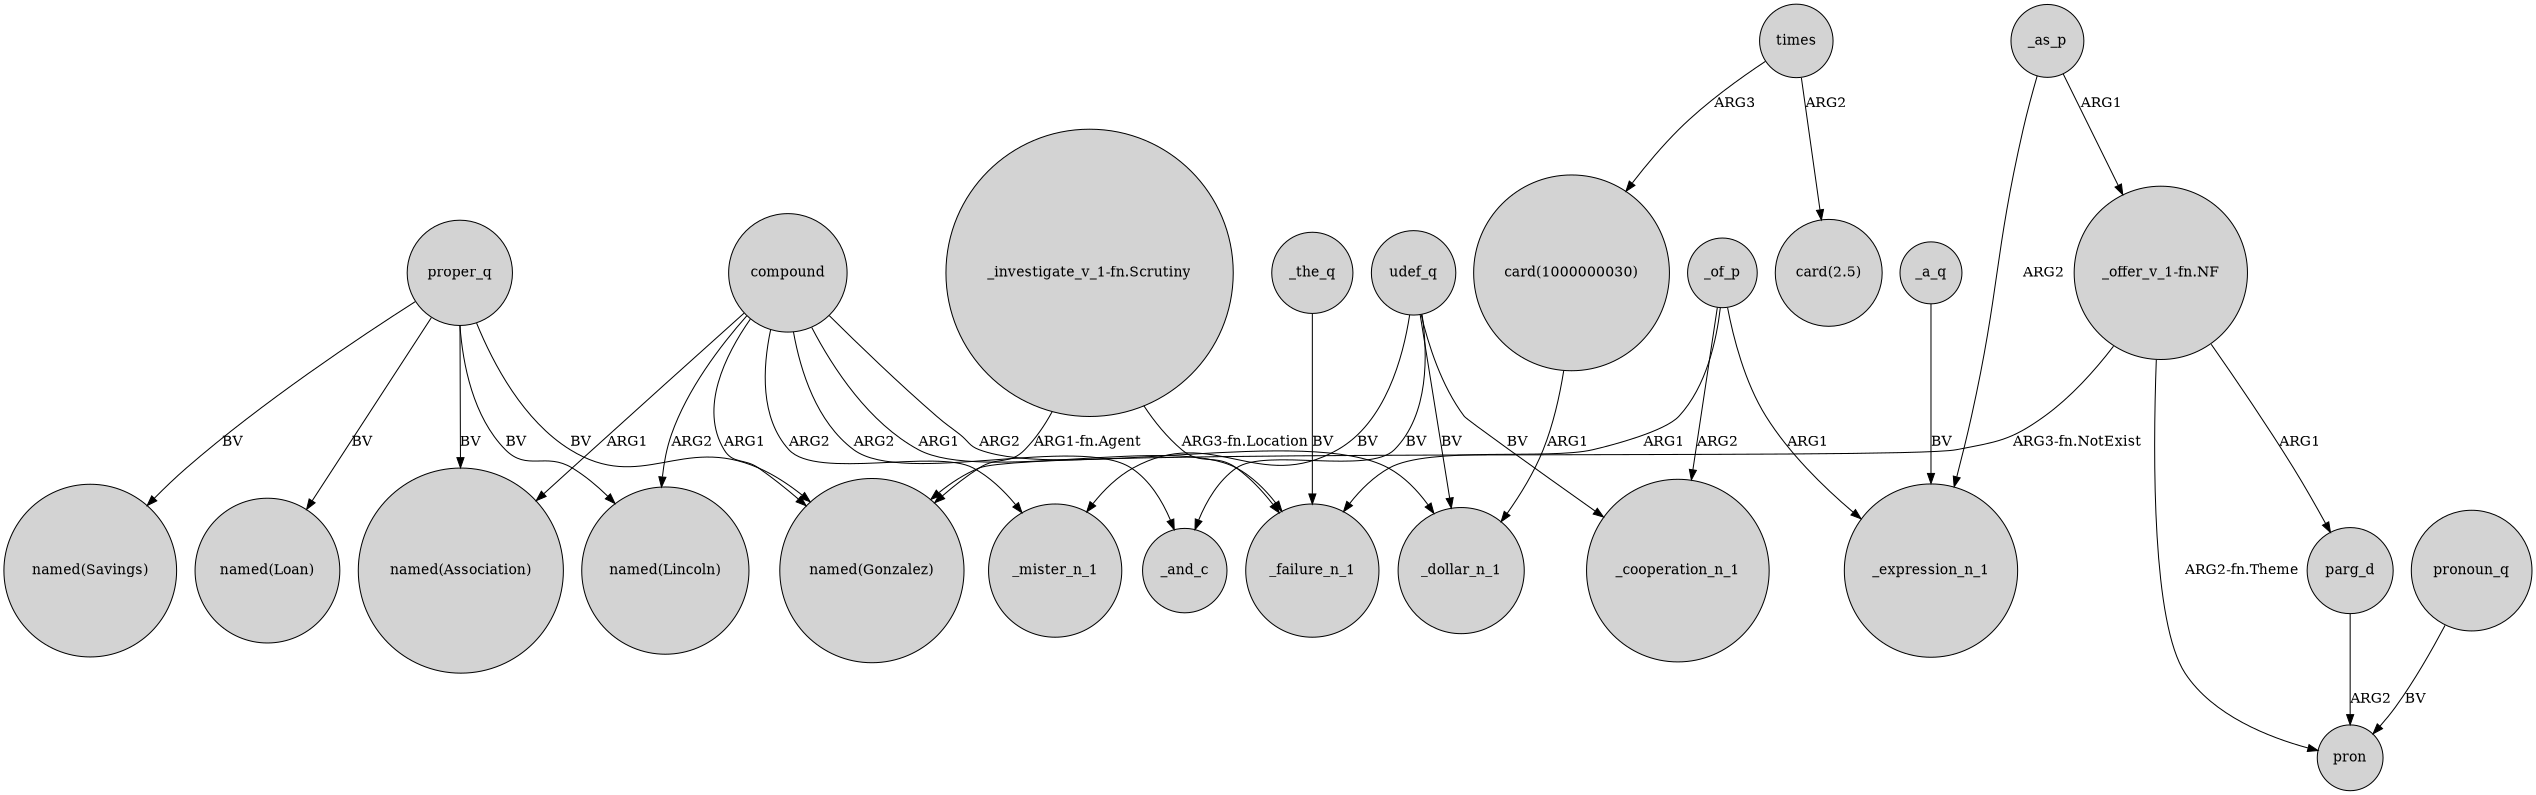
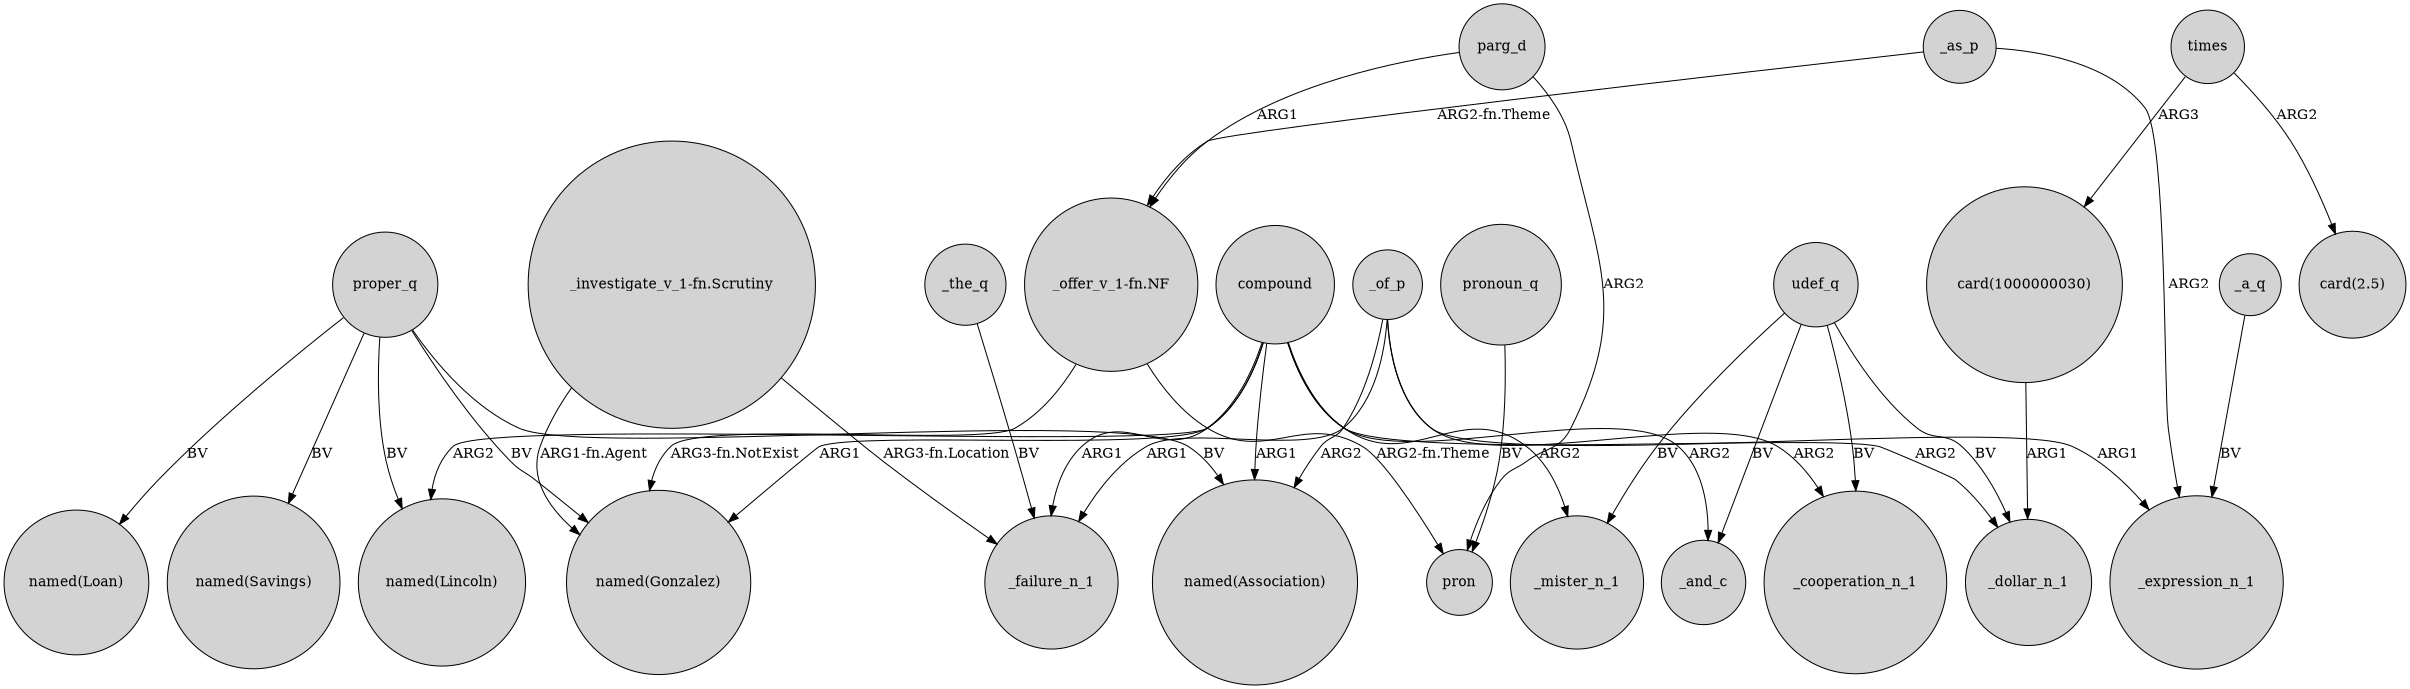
(2102, 104) -> (1494, 115)
none -> (1359, 399)
(2271, 432) -> (1292, 95)
